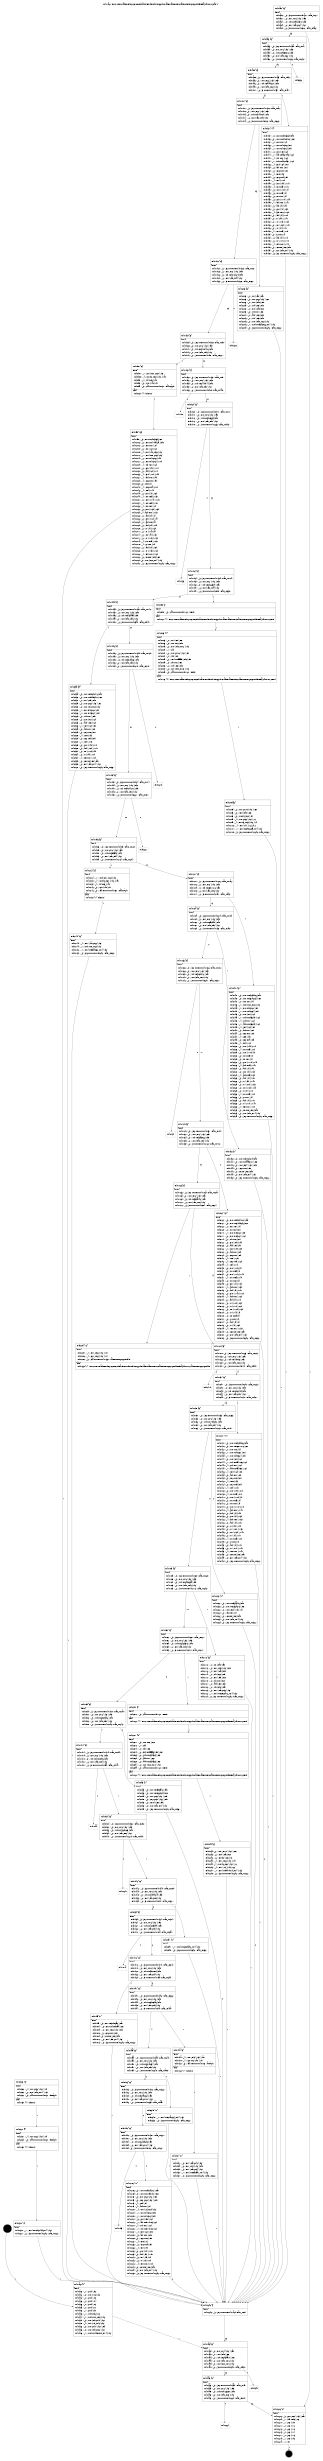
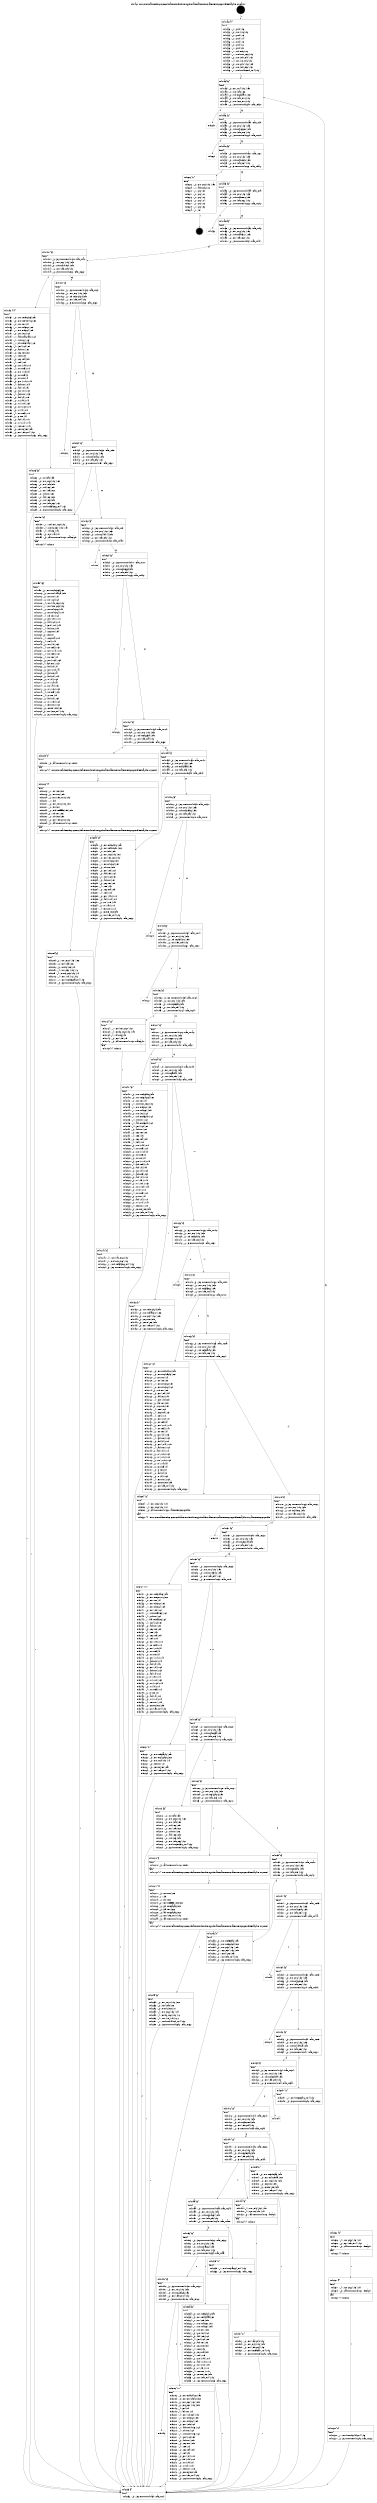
(286, 109) -> (41, 291)
none -> (205, 2344)
(259, 2408) -> (241, 141)
